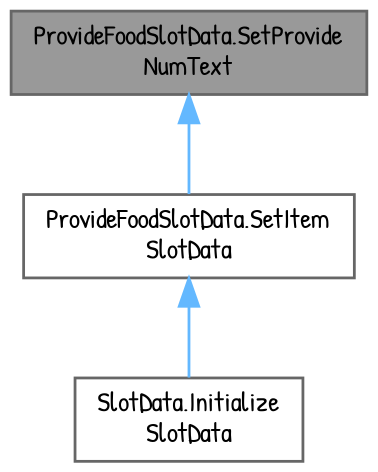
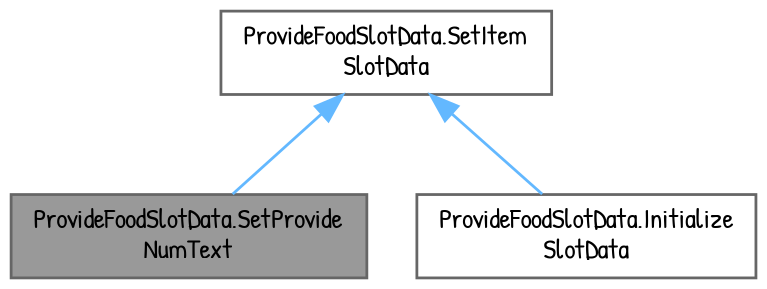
(189, 159) -> (277, 154)
(189, 420) -> (586, 236)
